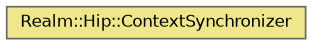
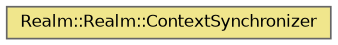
(156, 23) -> (169, 23)
